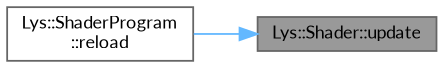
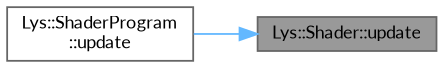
(100, 34) -> (100, 34)
